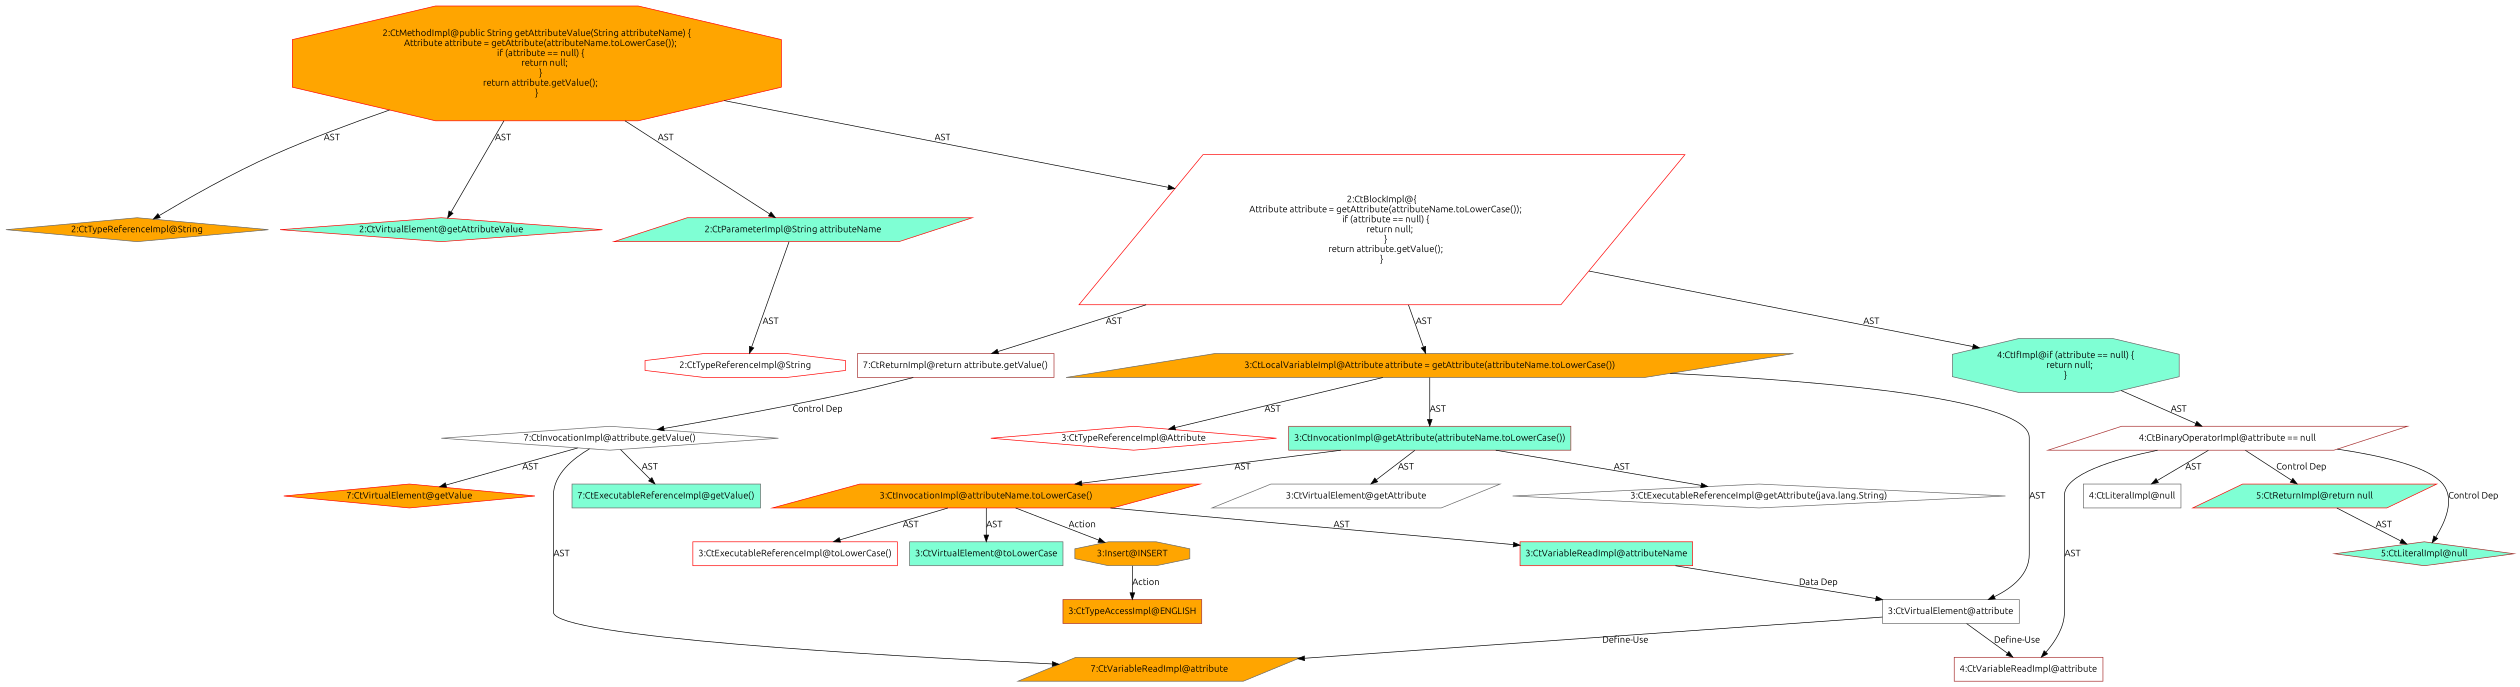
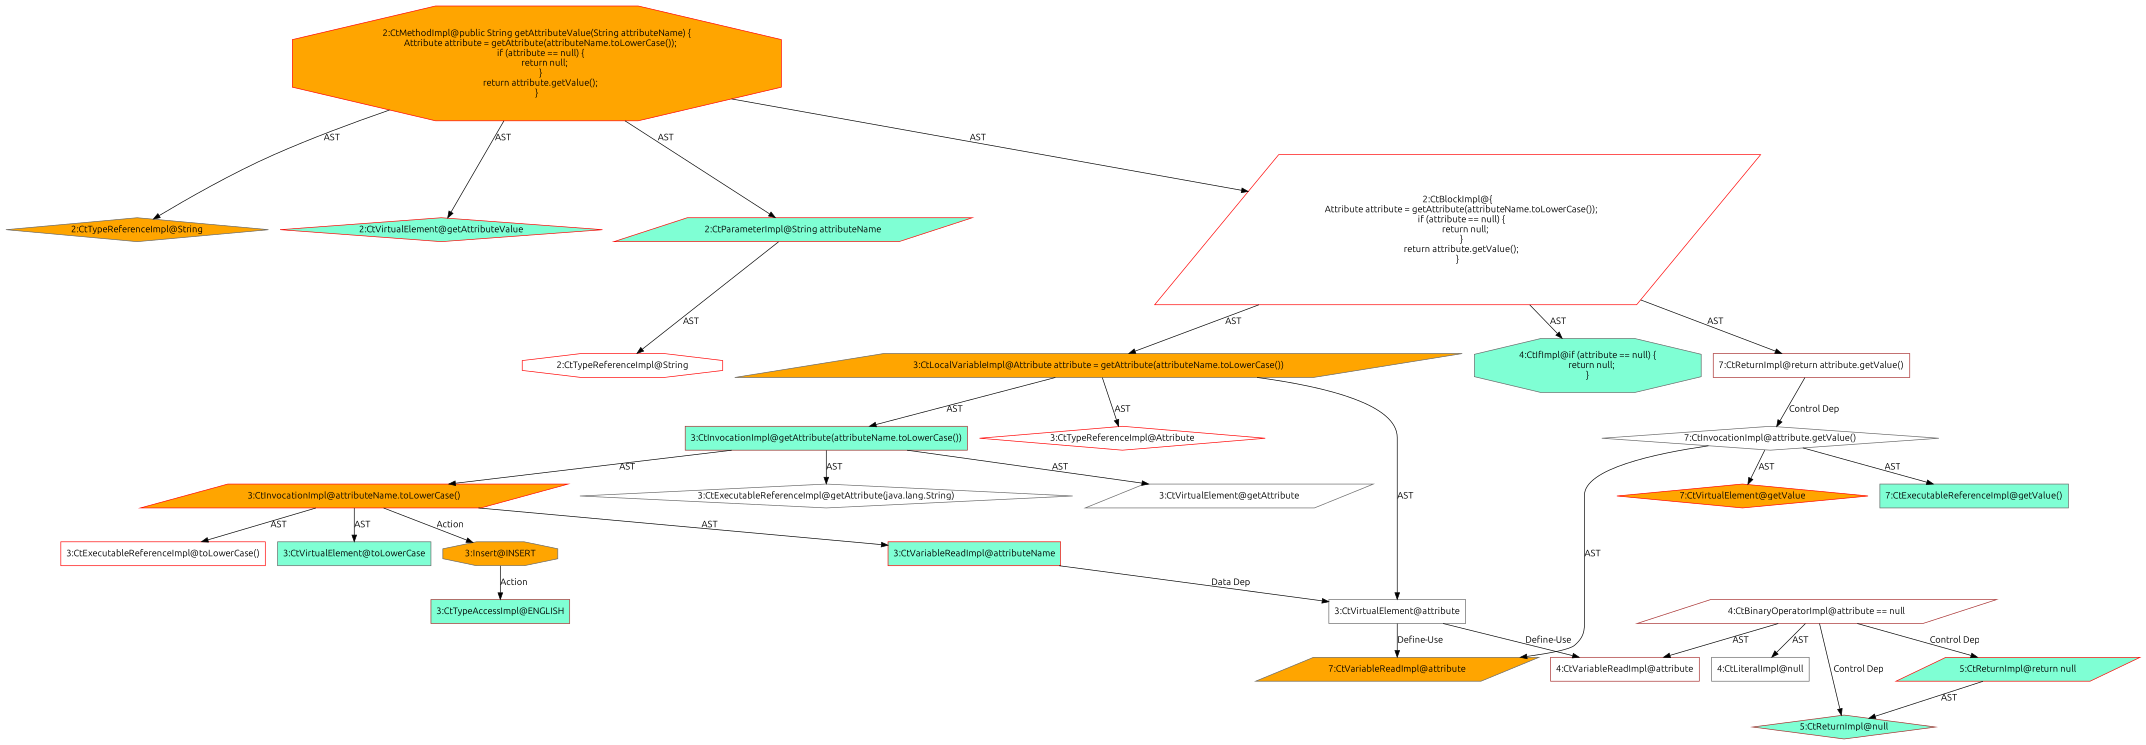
(2158, 407) -> none
(2424, 554) -> (1844, 727)
(1132, 612) -> (500, 612)
